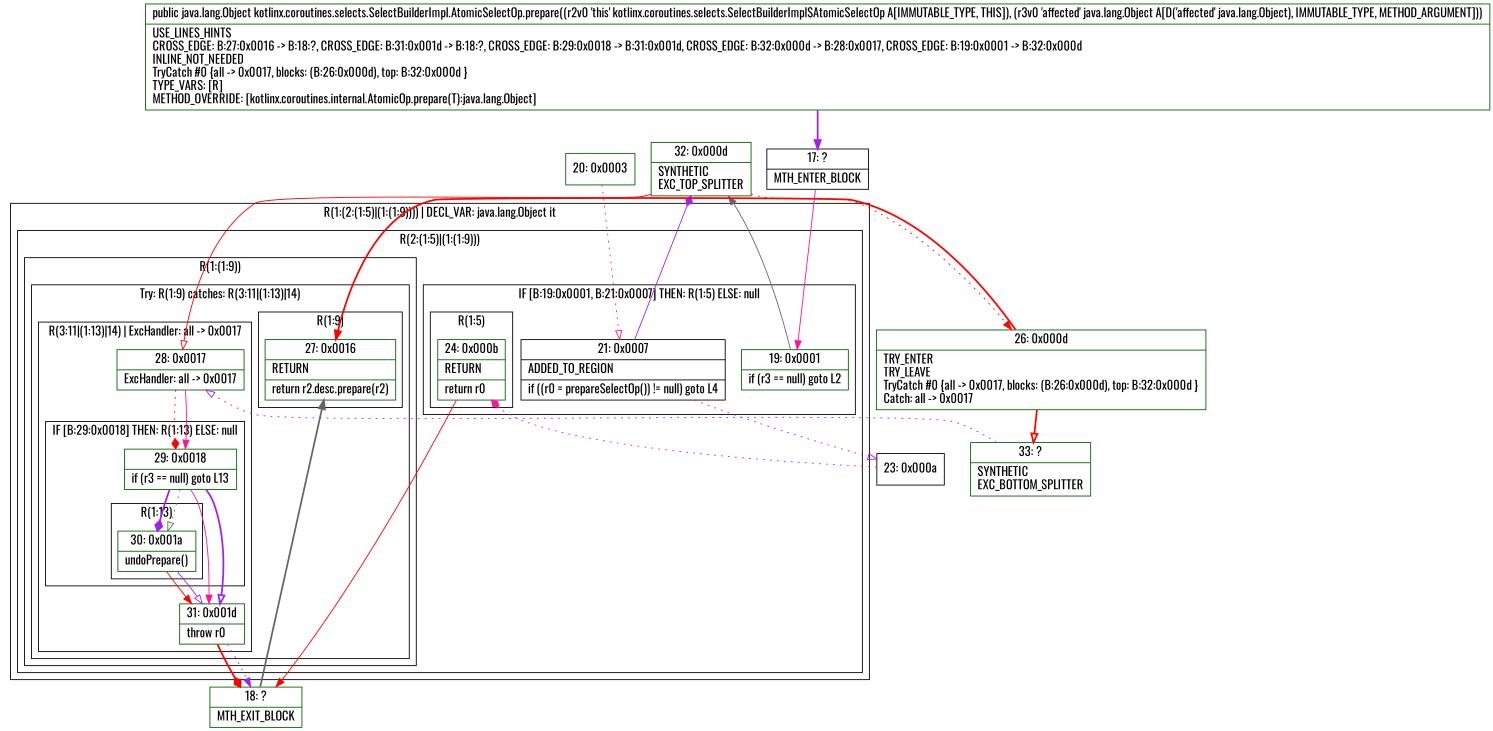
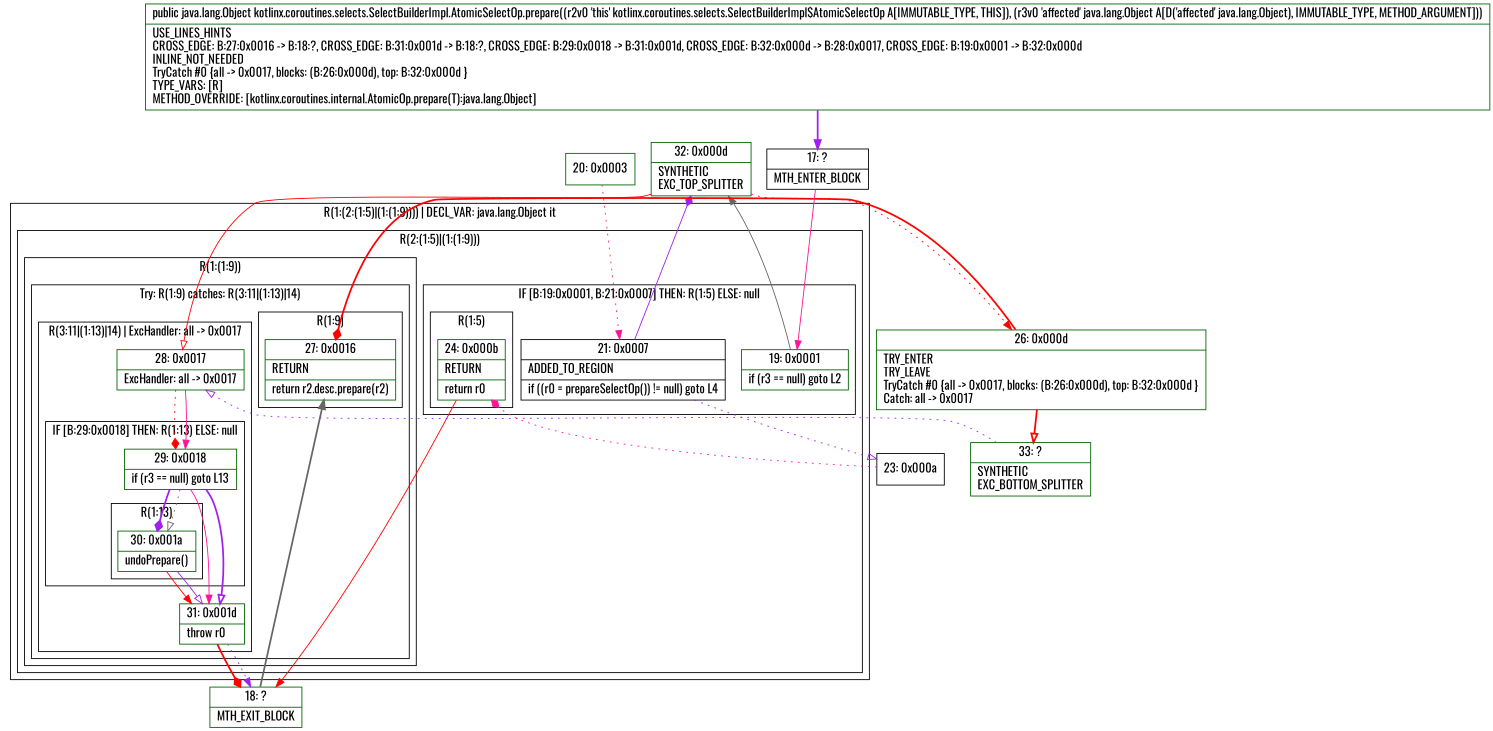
(664, 198) -> (665, 198)
(610, 258) -> (610, 258)
